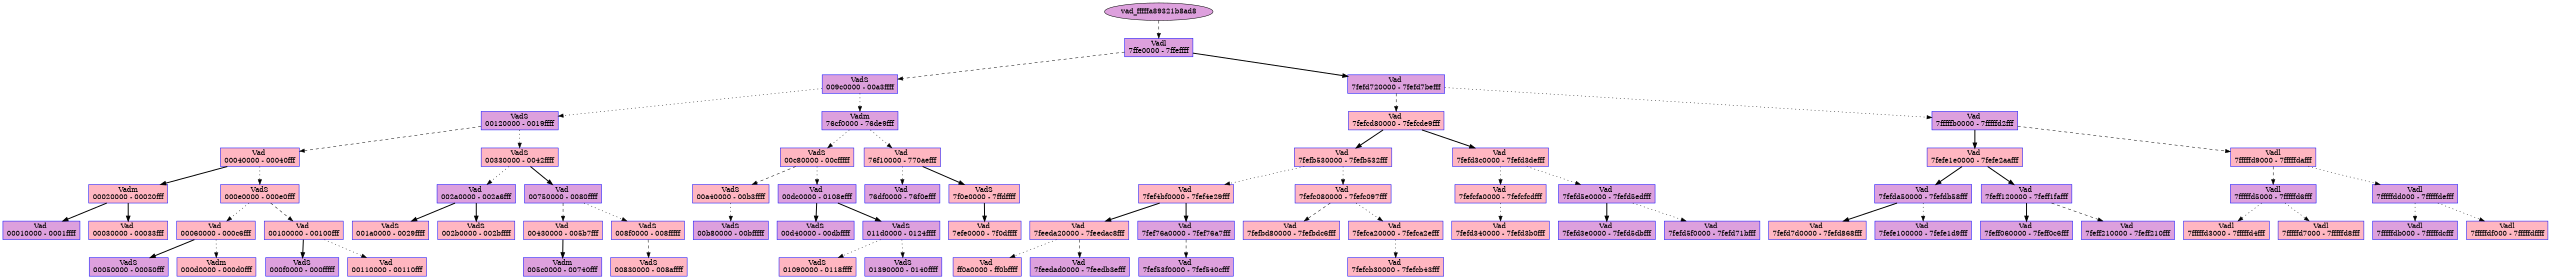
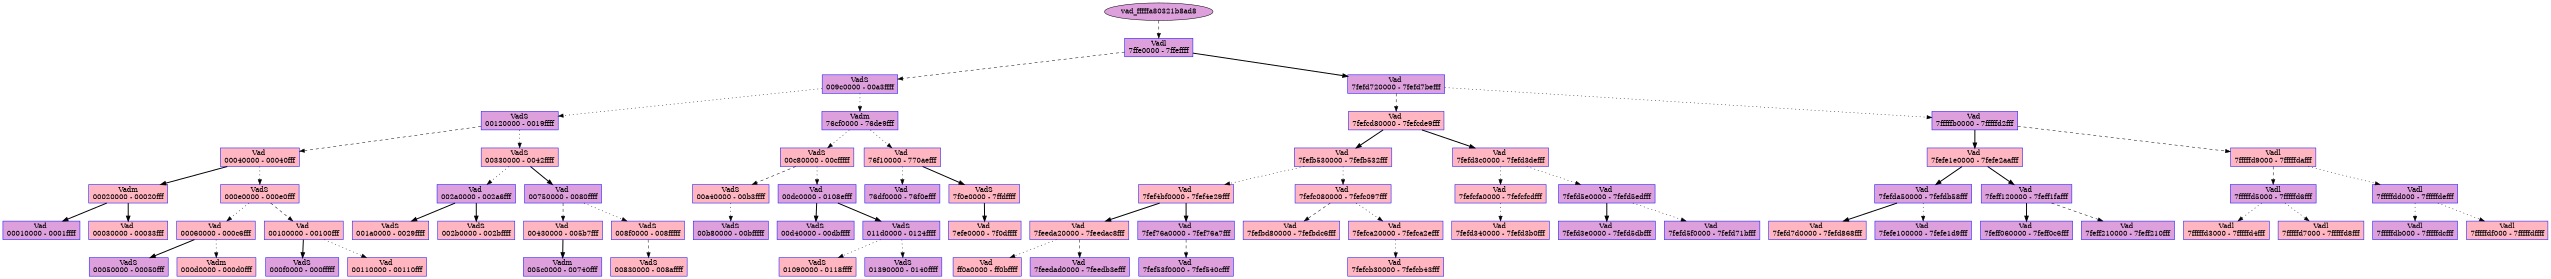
(1159, 12) -> (1159, 12)
